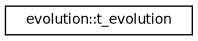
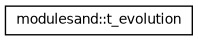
(99, 20) -> (99, 20)
